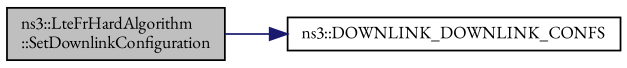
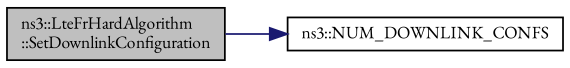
(454, 34) -> (425, 34)
